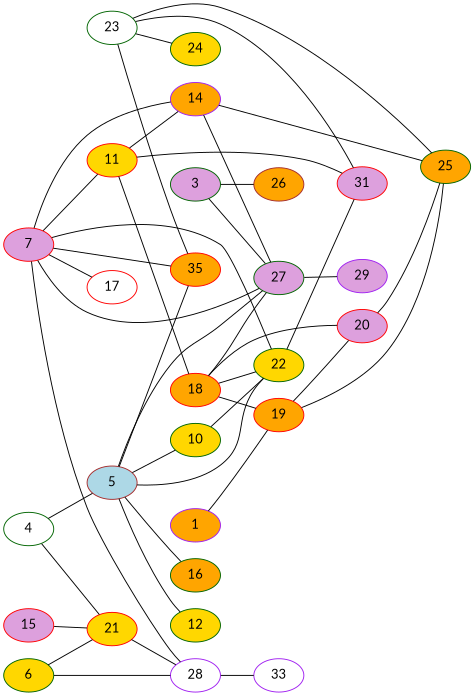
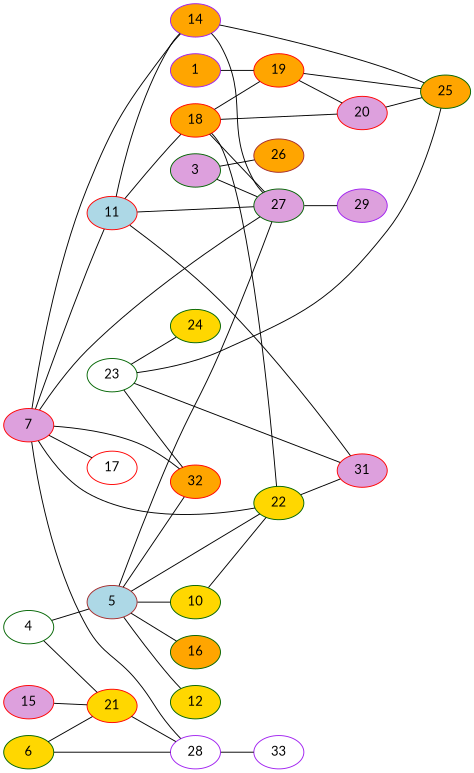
(112, 160) -> (112, 213)
none -> (196, 209)
(195, 270) -> (195, 482)
